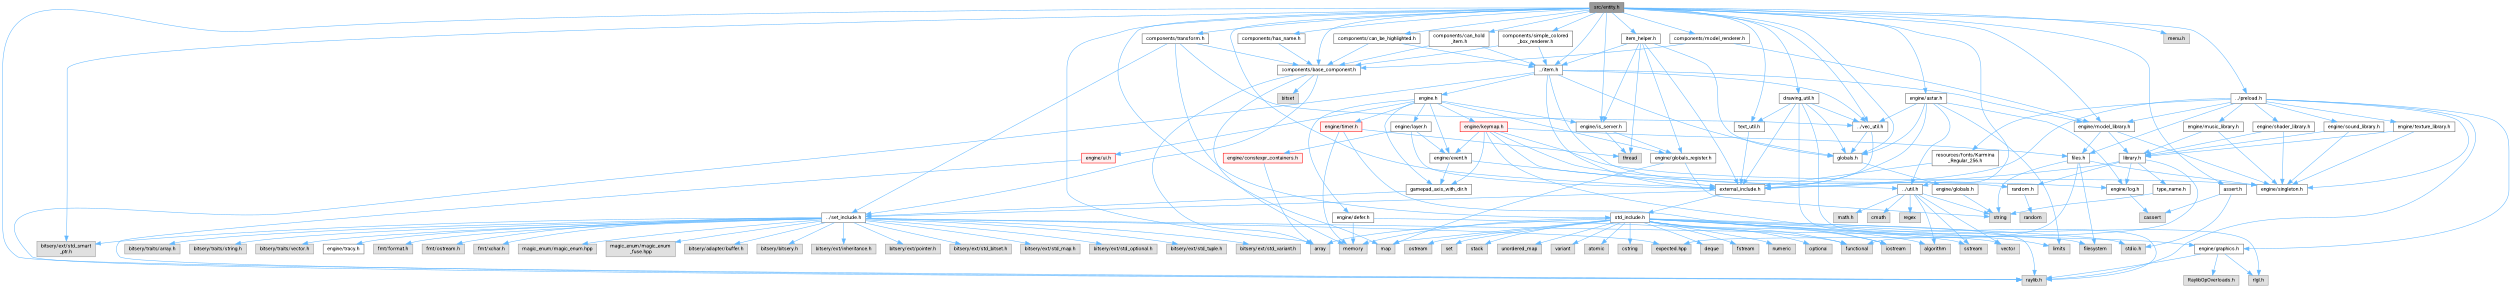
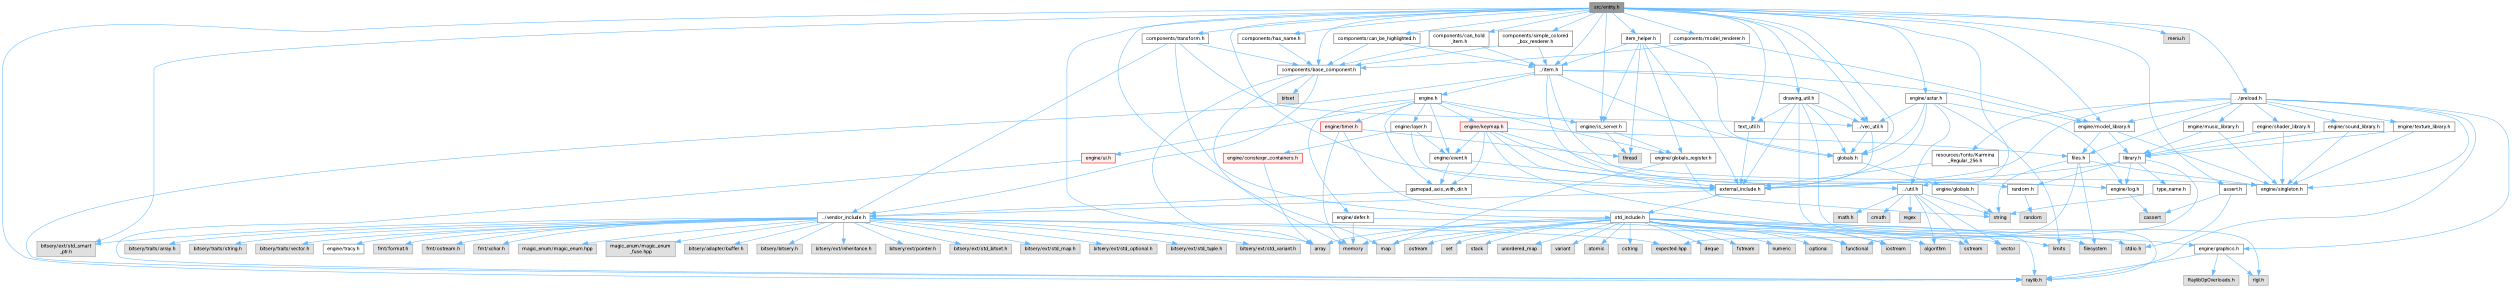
(844, 218) -> (844, 218)
